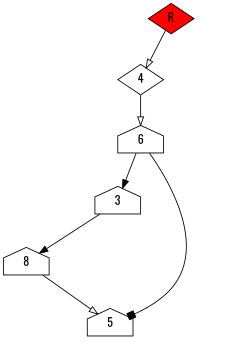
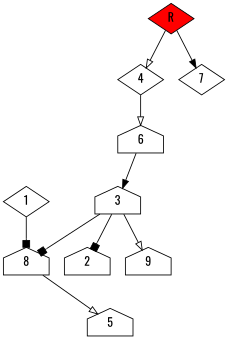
none -> (202, 80)
none -> (26, 202)
(73, 231) -> (73, 231)
(186, 240) -> none
none -> (87, 263)
none -> (148, 263)
